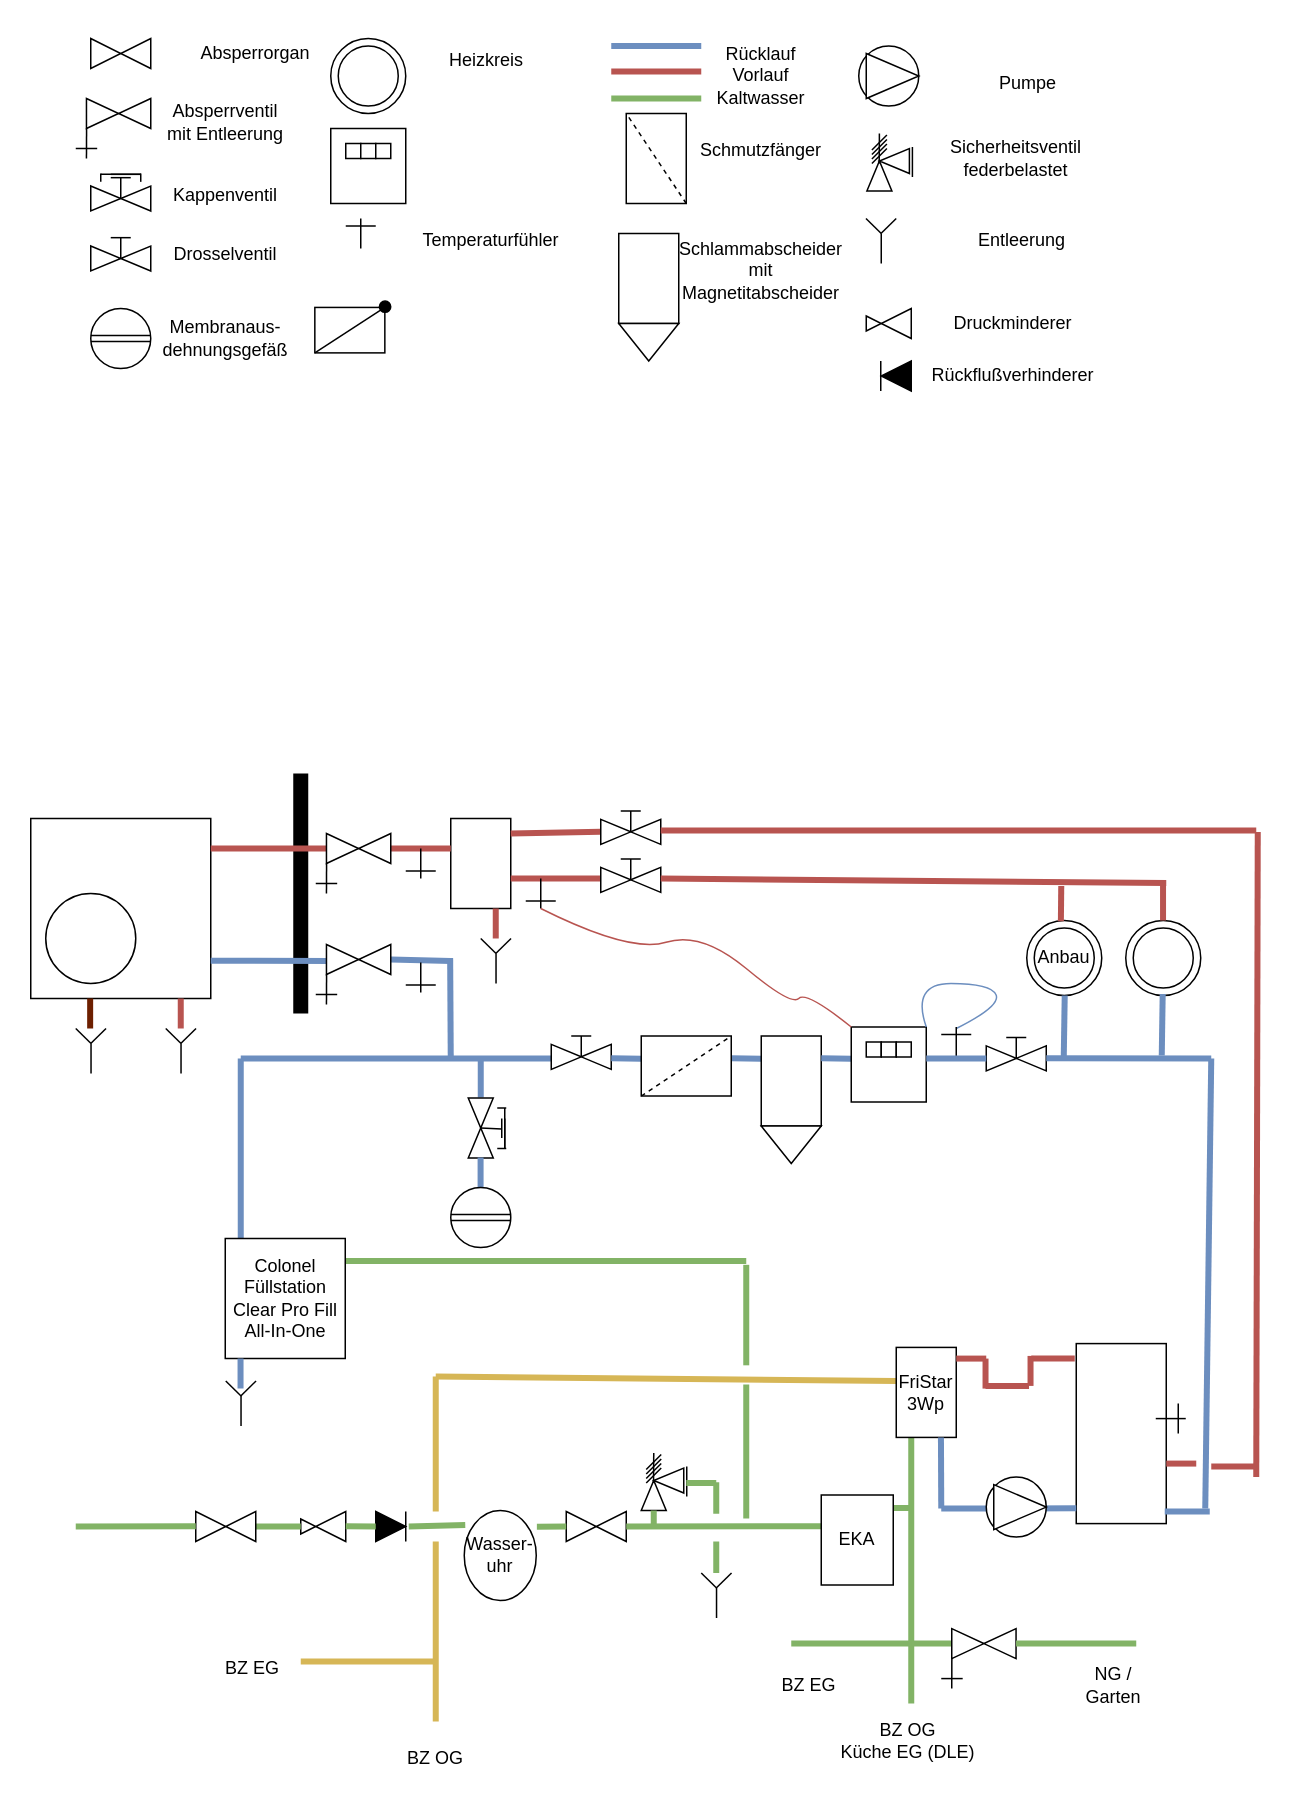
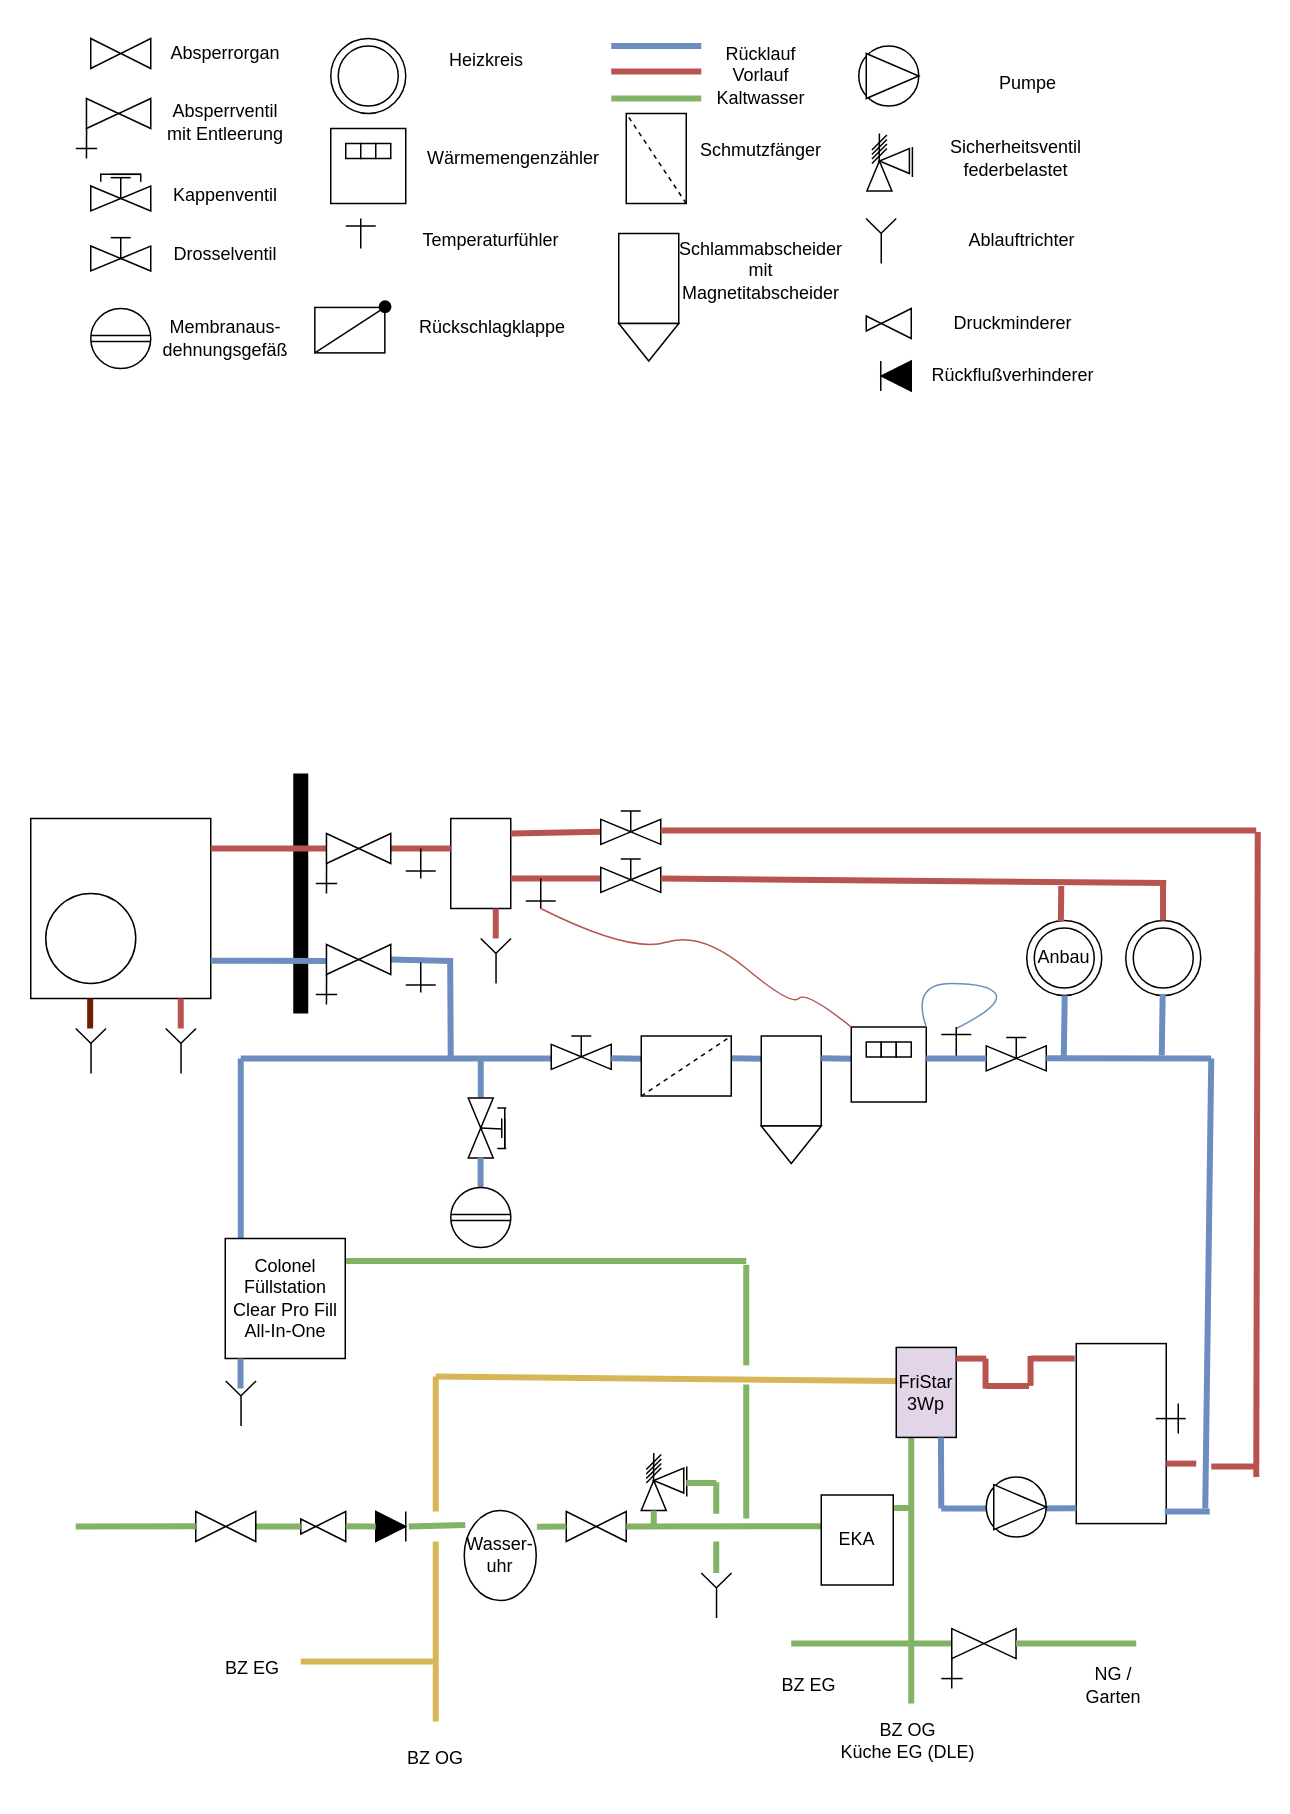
(256, 53) -> (226, 53)
none -> (514, 158)
(1022, 241) -> (1022, 241)
none -> (493, 327)
(926, 1392) -> (926, 1392)
